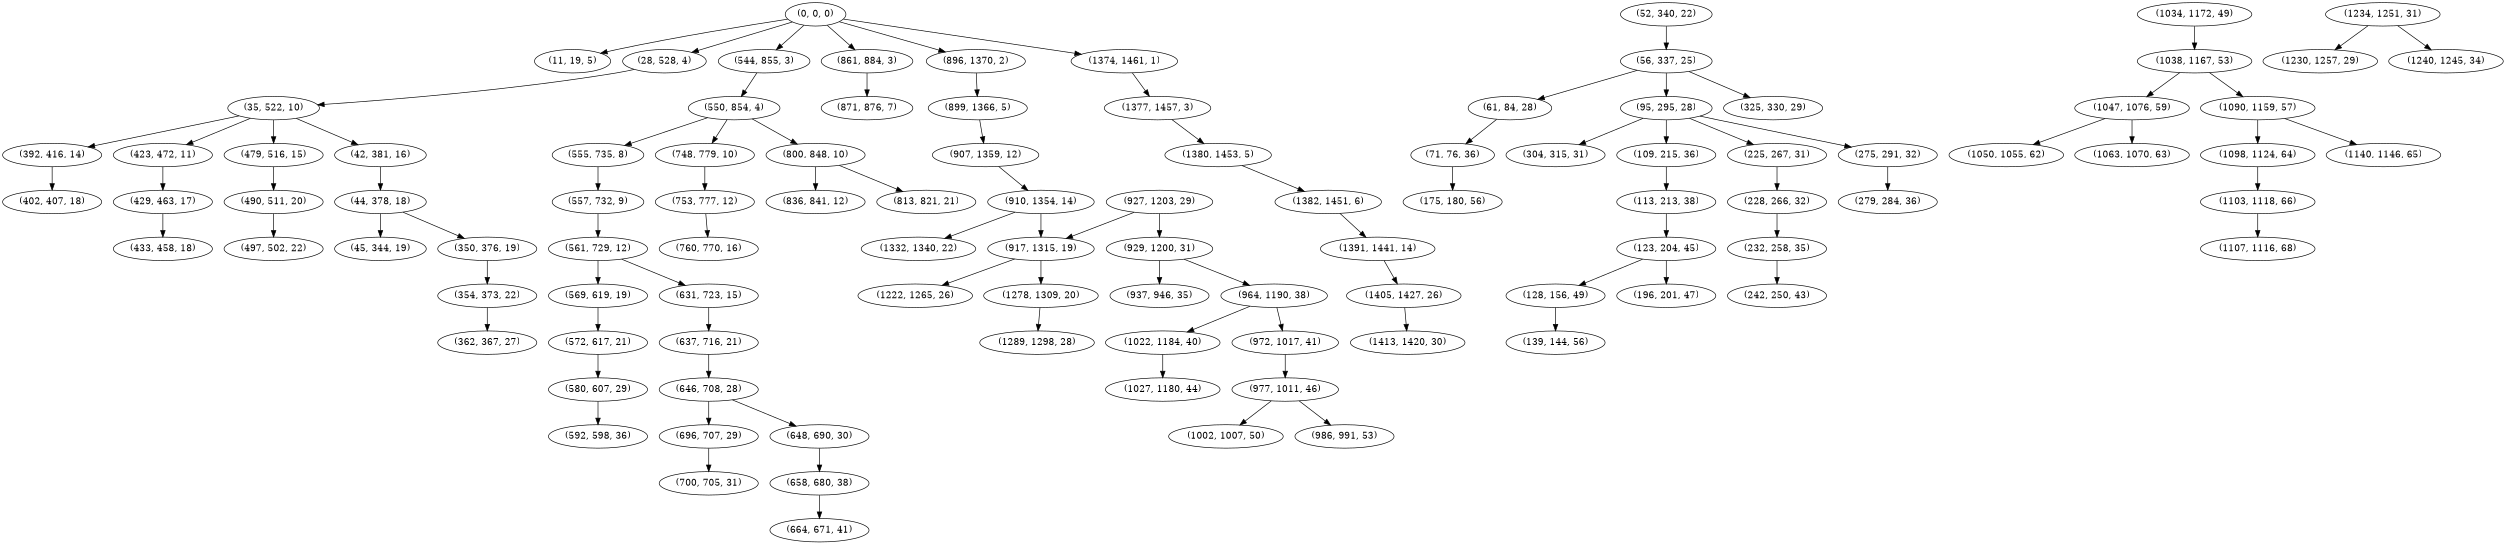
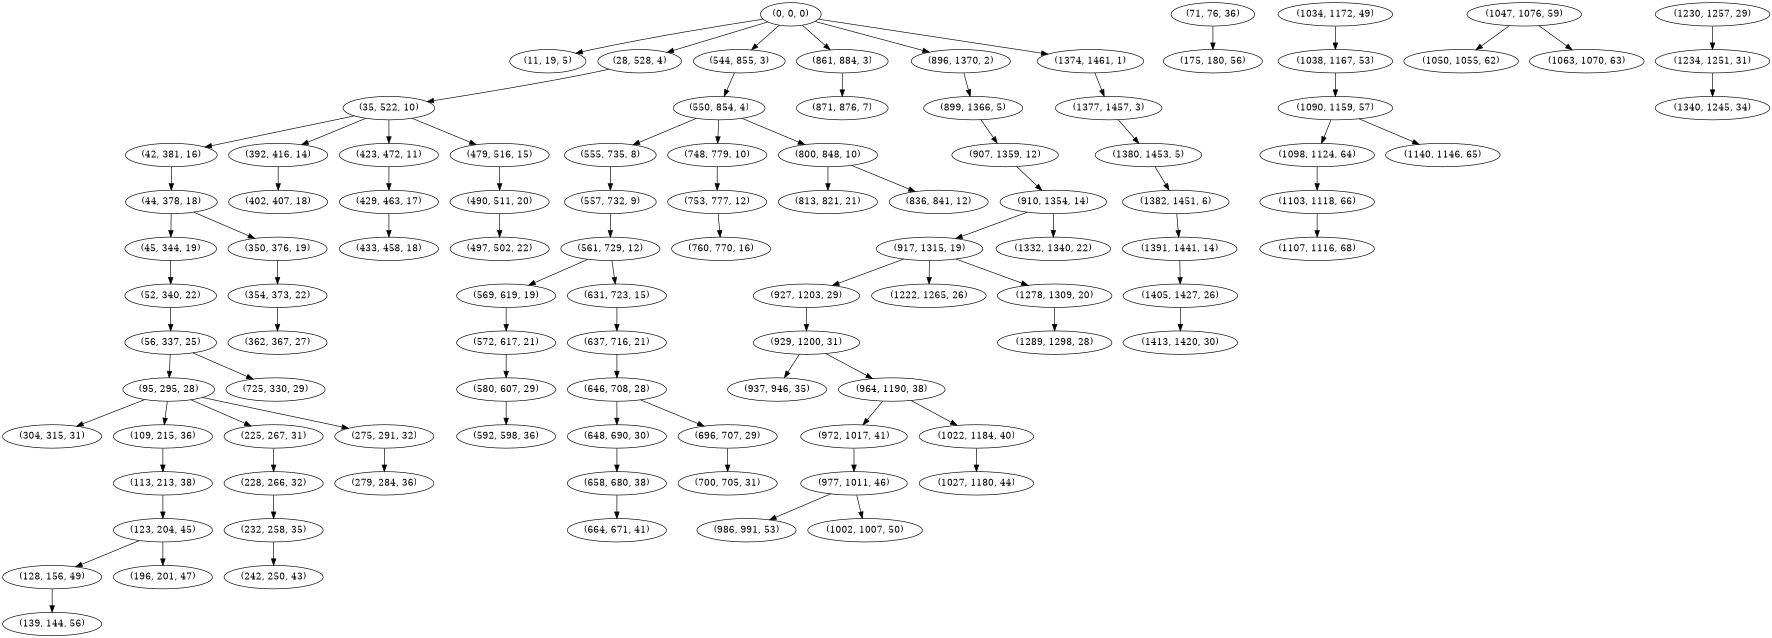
(2354, 36) -> (1713, 35)
(2446, 61) -> (1713, 108)
(2166, 83) -> none
(1510, 108) -> none
(1773, 108) -> (276, 390)
(1103, 224) -> (871, 271)
none -> (171, 269)
